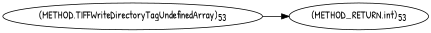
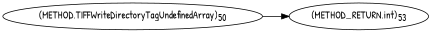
(222, 15) -> (222, 15)
